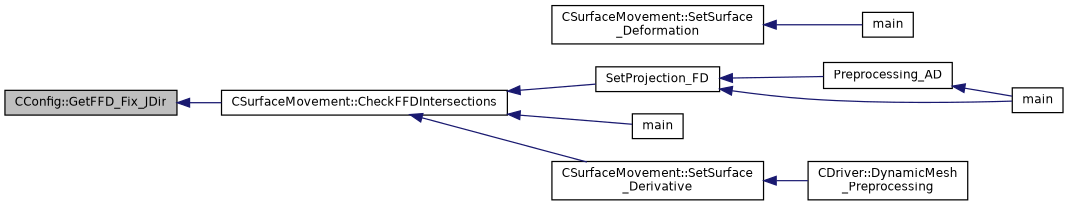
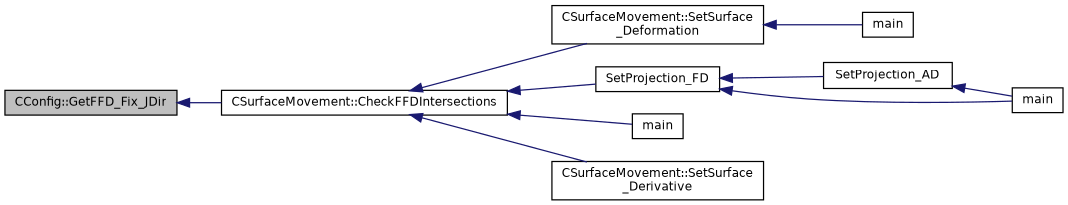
none -> (504, 66)
(888, 75) -> (888, 75)
(888, 181) -> none
